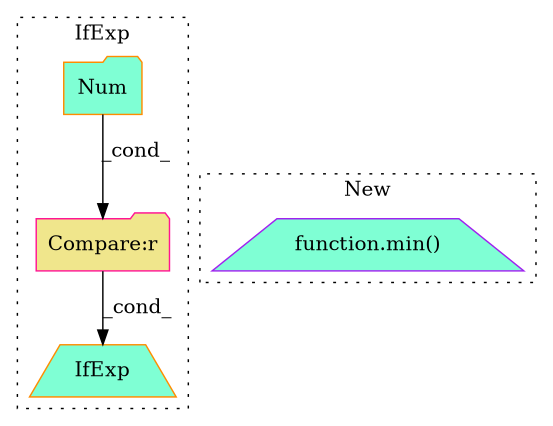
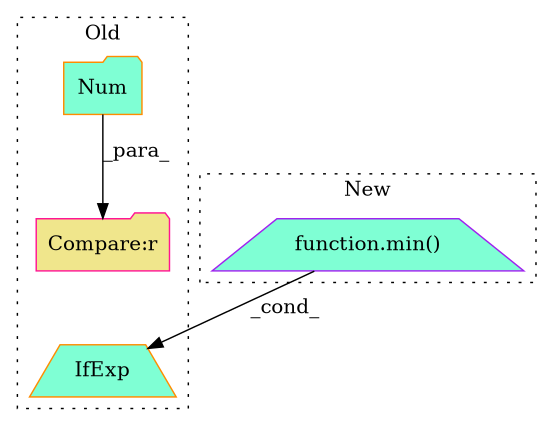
(103, 34) -> (103, 34)
(136, 151) -> (136, 151)
(103, 301) -> (238, 307)
